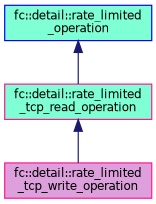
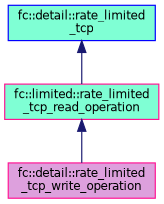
(78, 23) -> (82, 23)
(78, 102) -> (82, 102)
